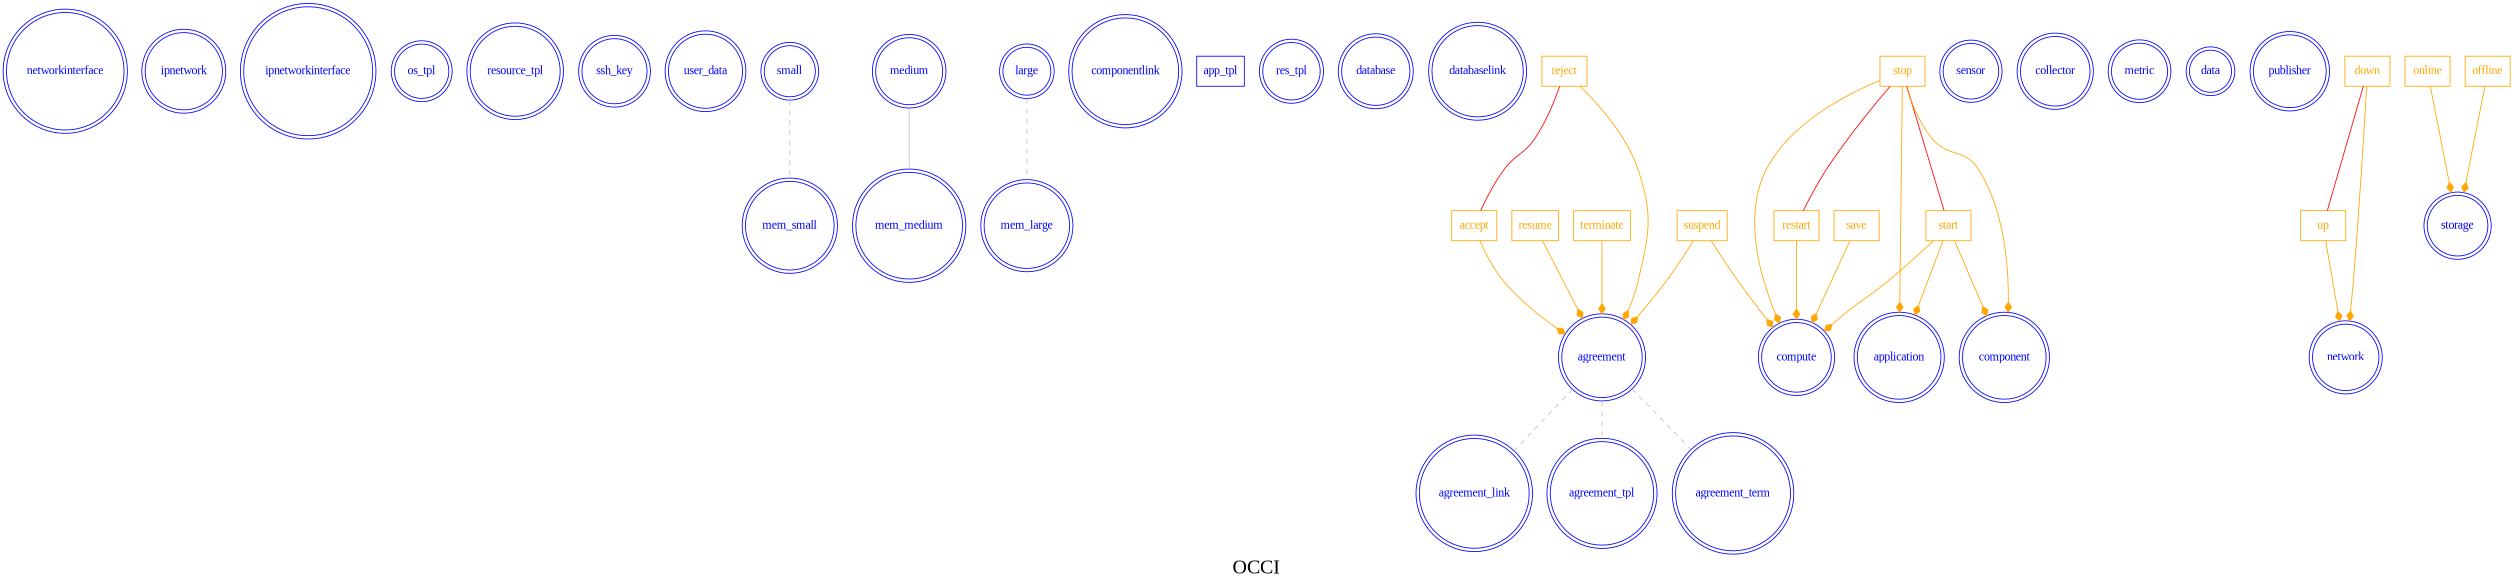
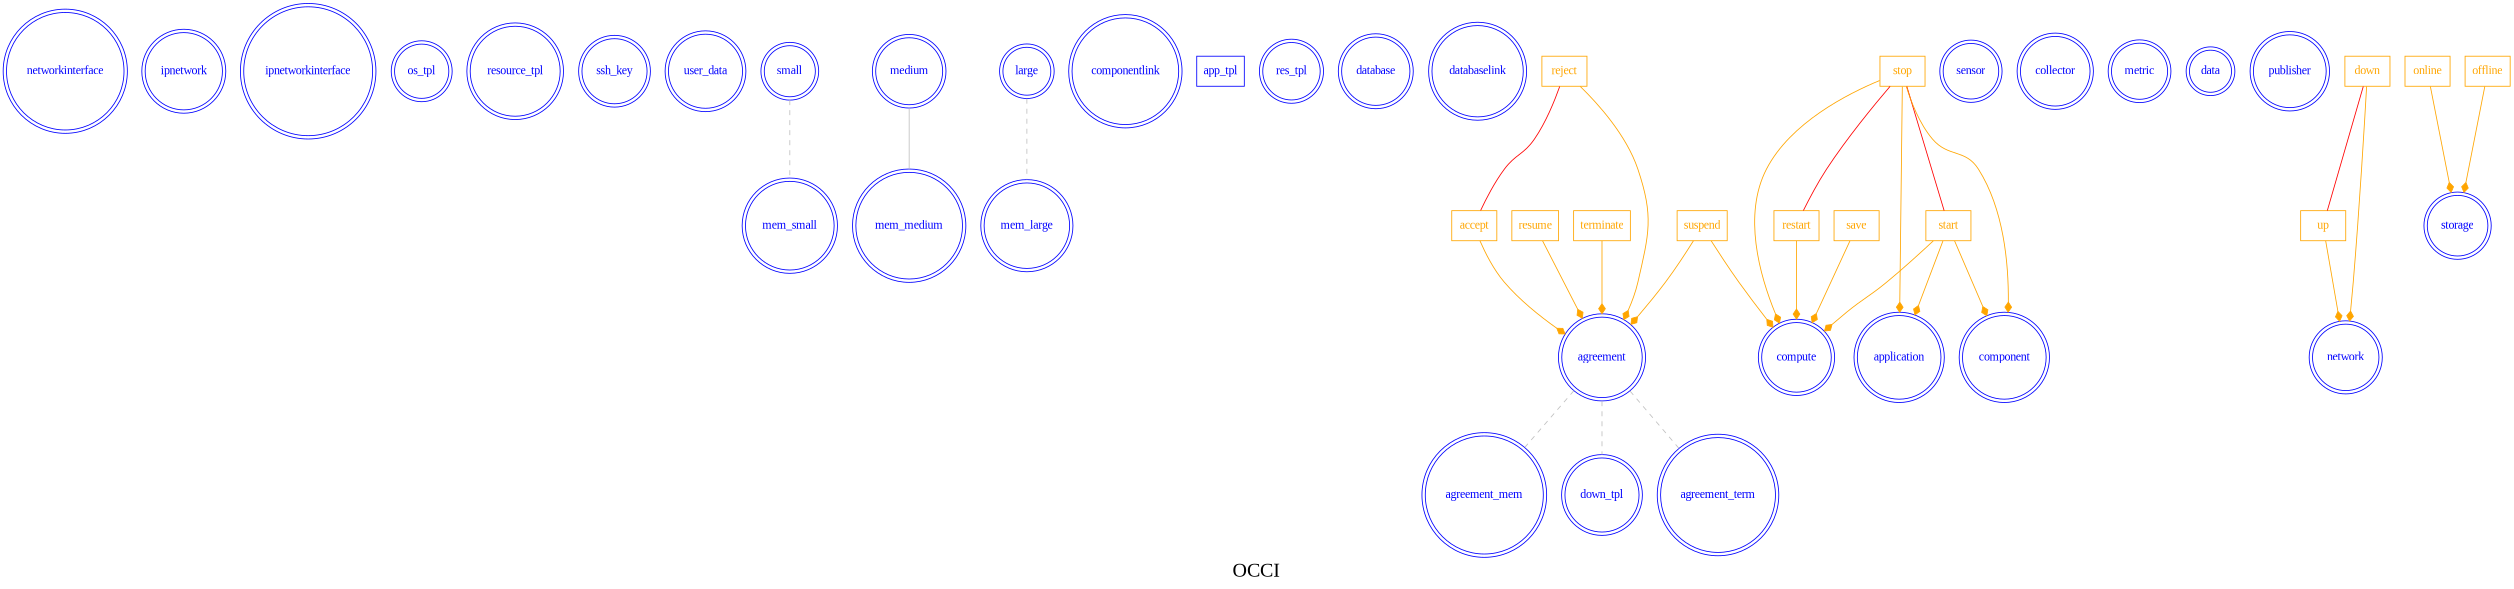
(1474, 493) -> (1484, 495)
(1602, 493) -> (1602, 495)
